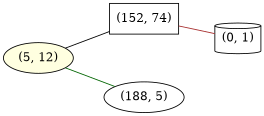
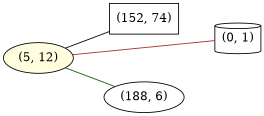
(197, 30) -> (144, 48)
(144, 97) -> (144, 97)
